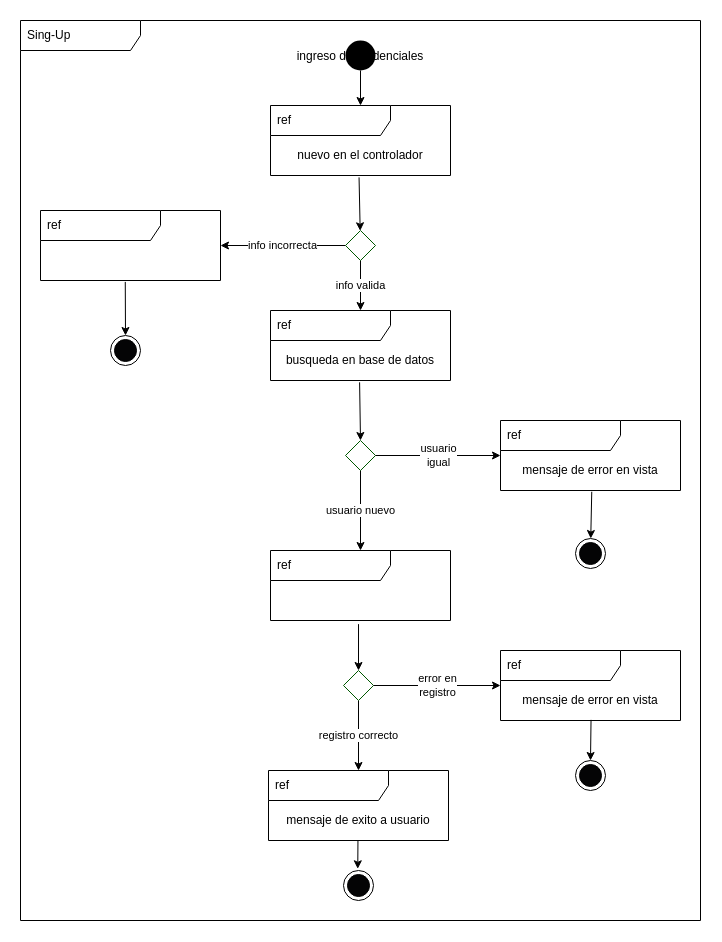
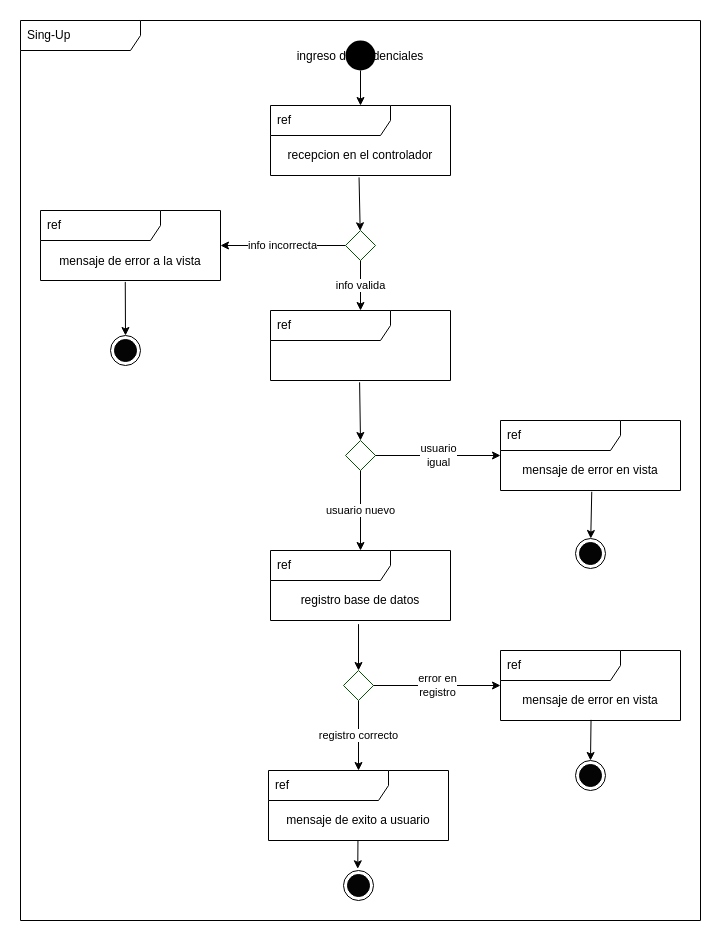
(361, 156) -> (361, 156)
none -> (131, 262)
(361, 361) -> none
none -> (361, 601)
